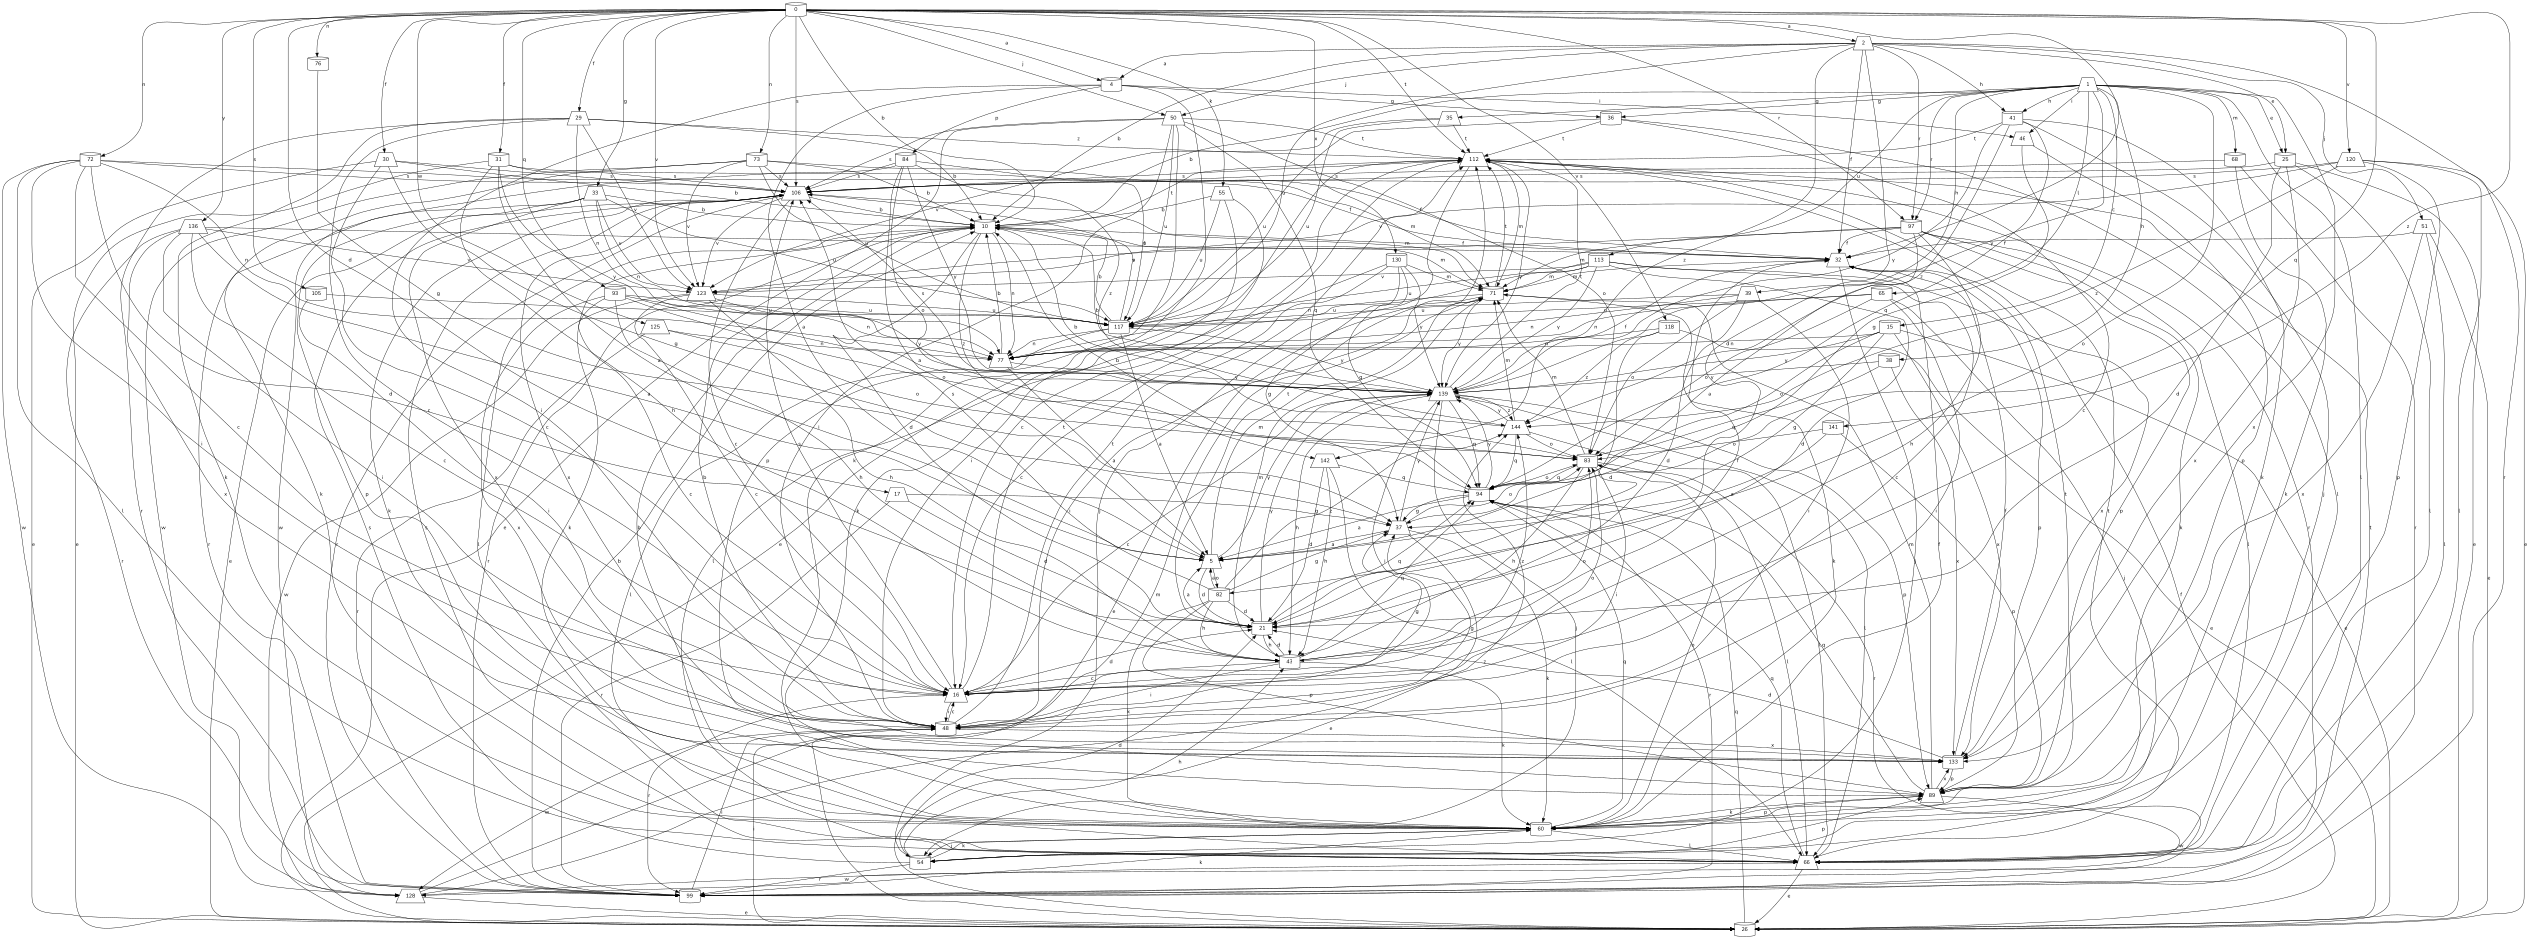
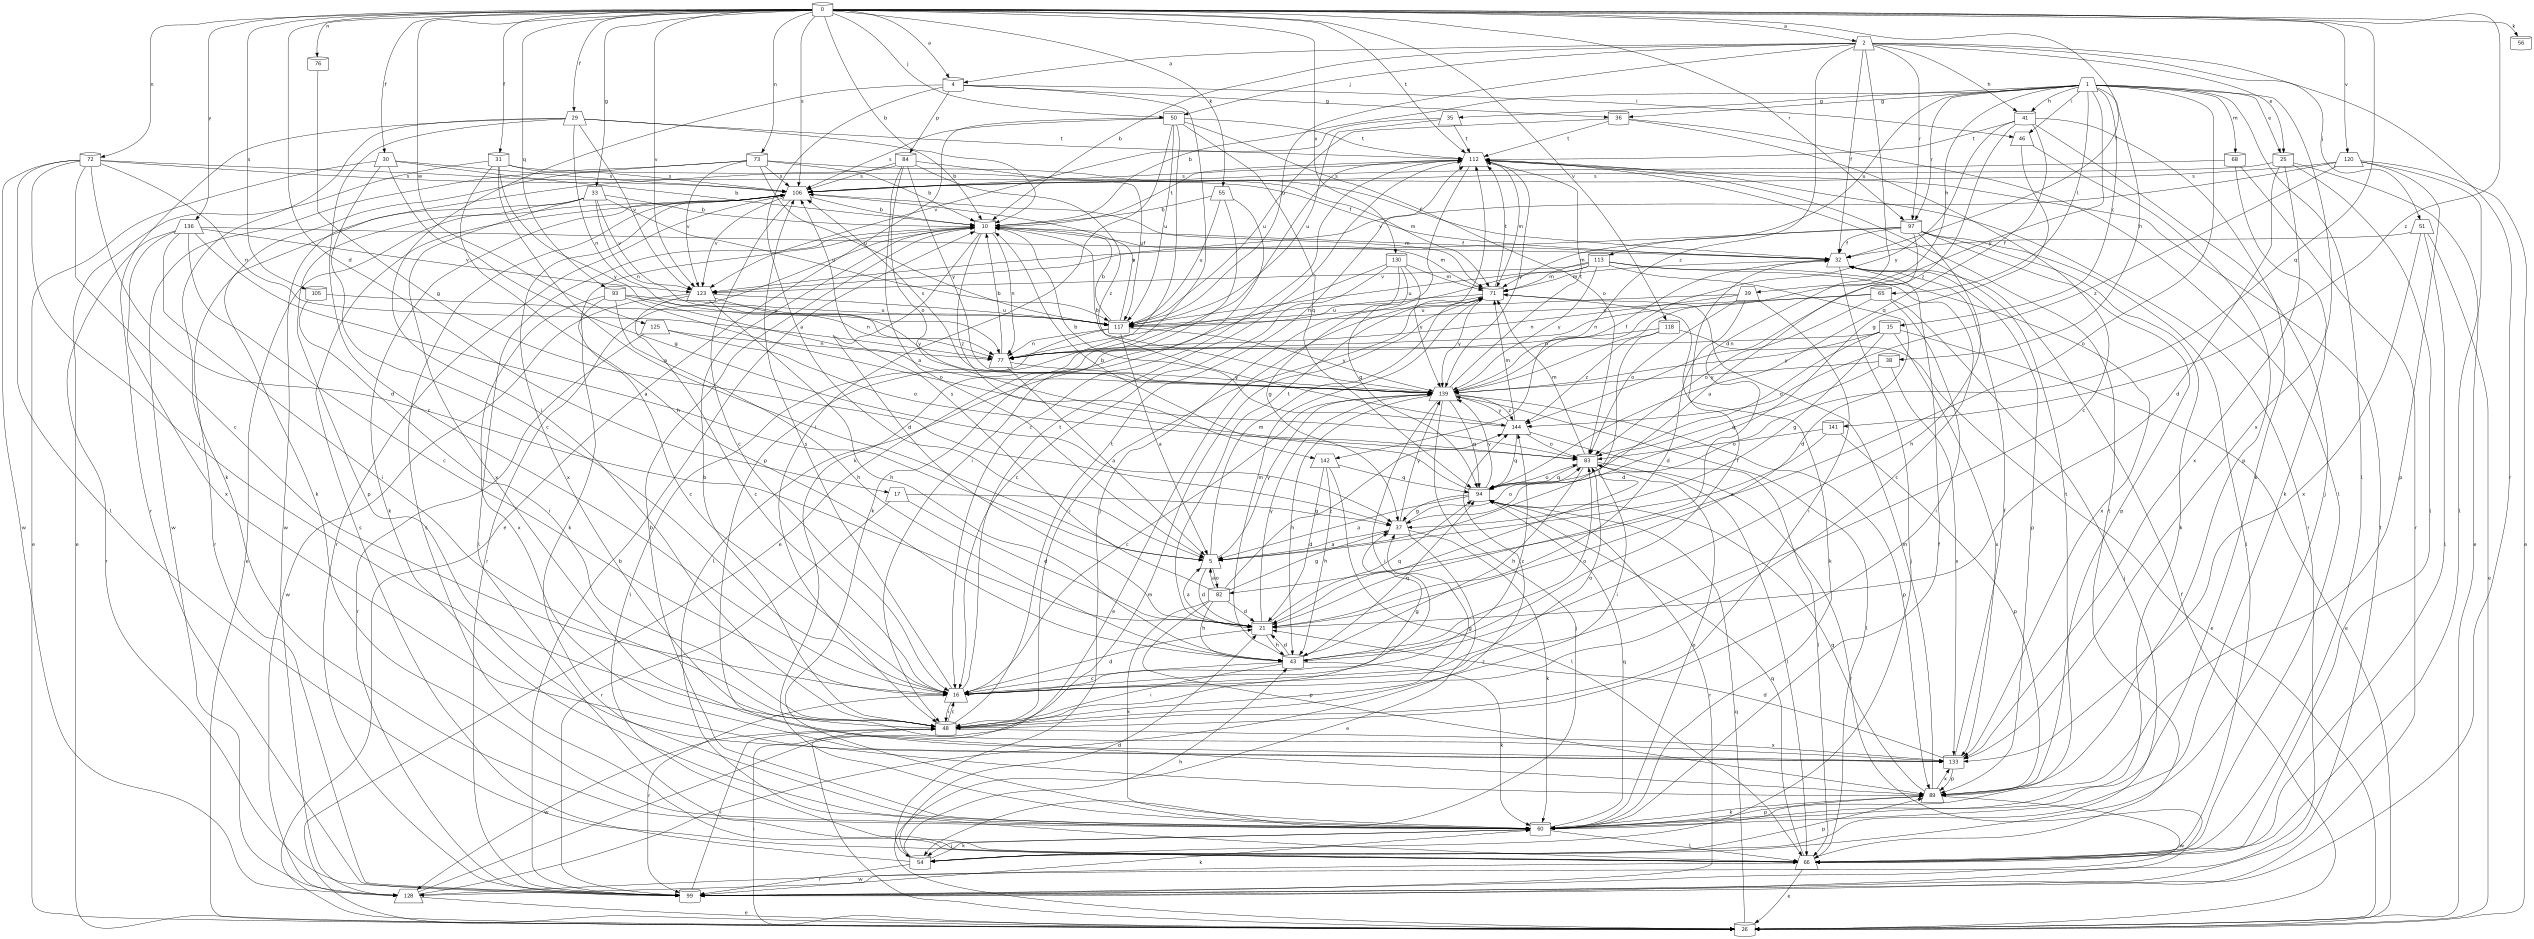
none -> (2521, 43)
(1173, 118) -> (1174, 118)
(1079, 139) -> (1062, 139)
